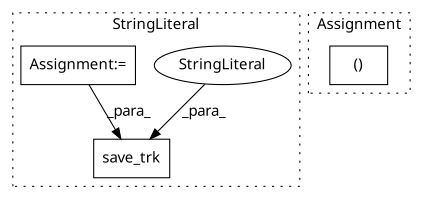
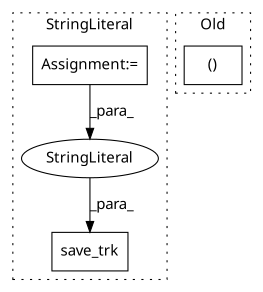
(359, 25) -> (213, 25)
(102, 107) -> (90, 107)
